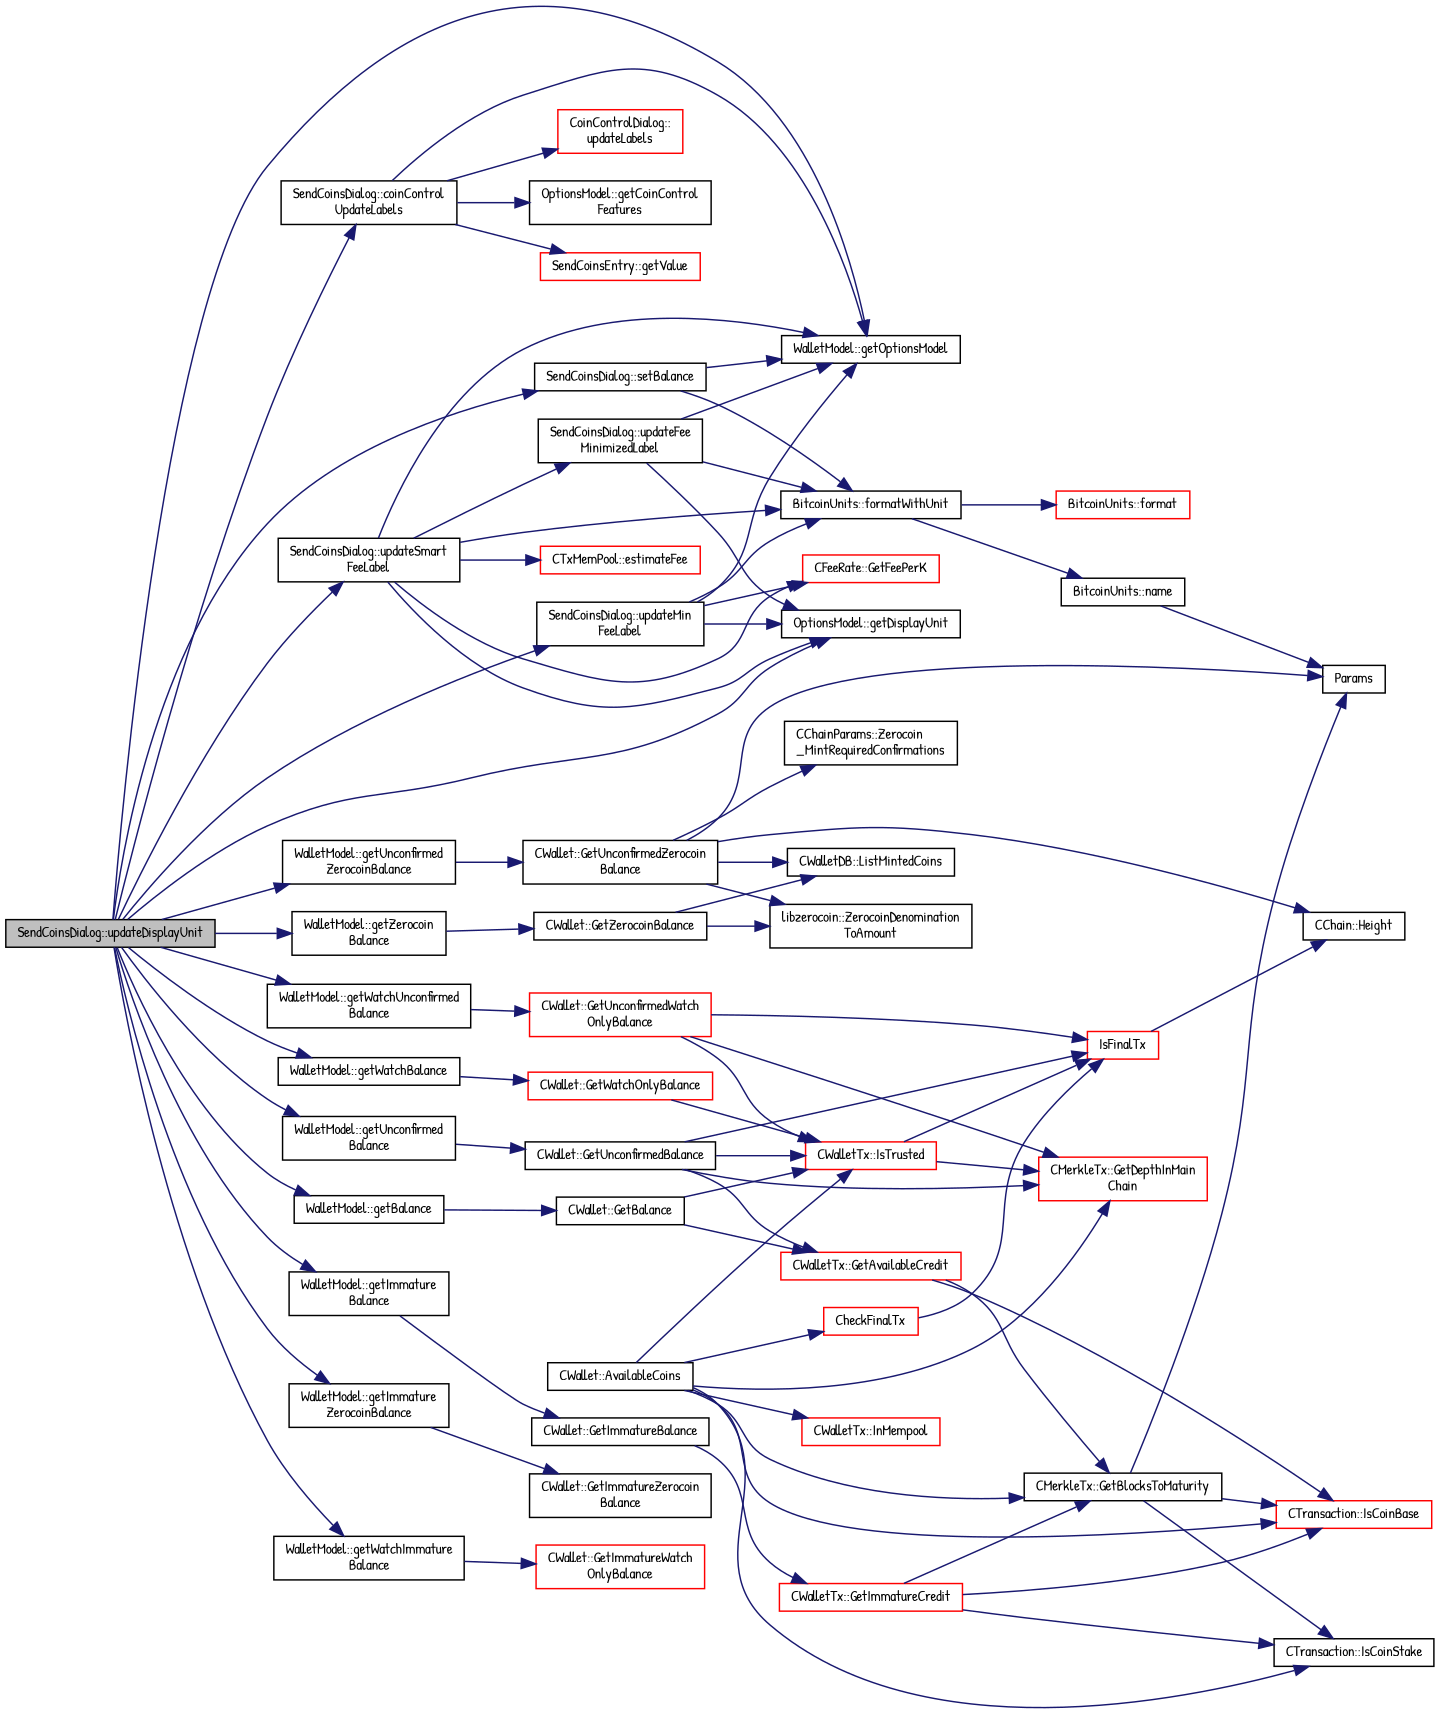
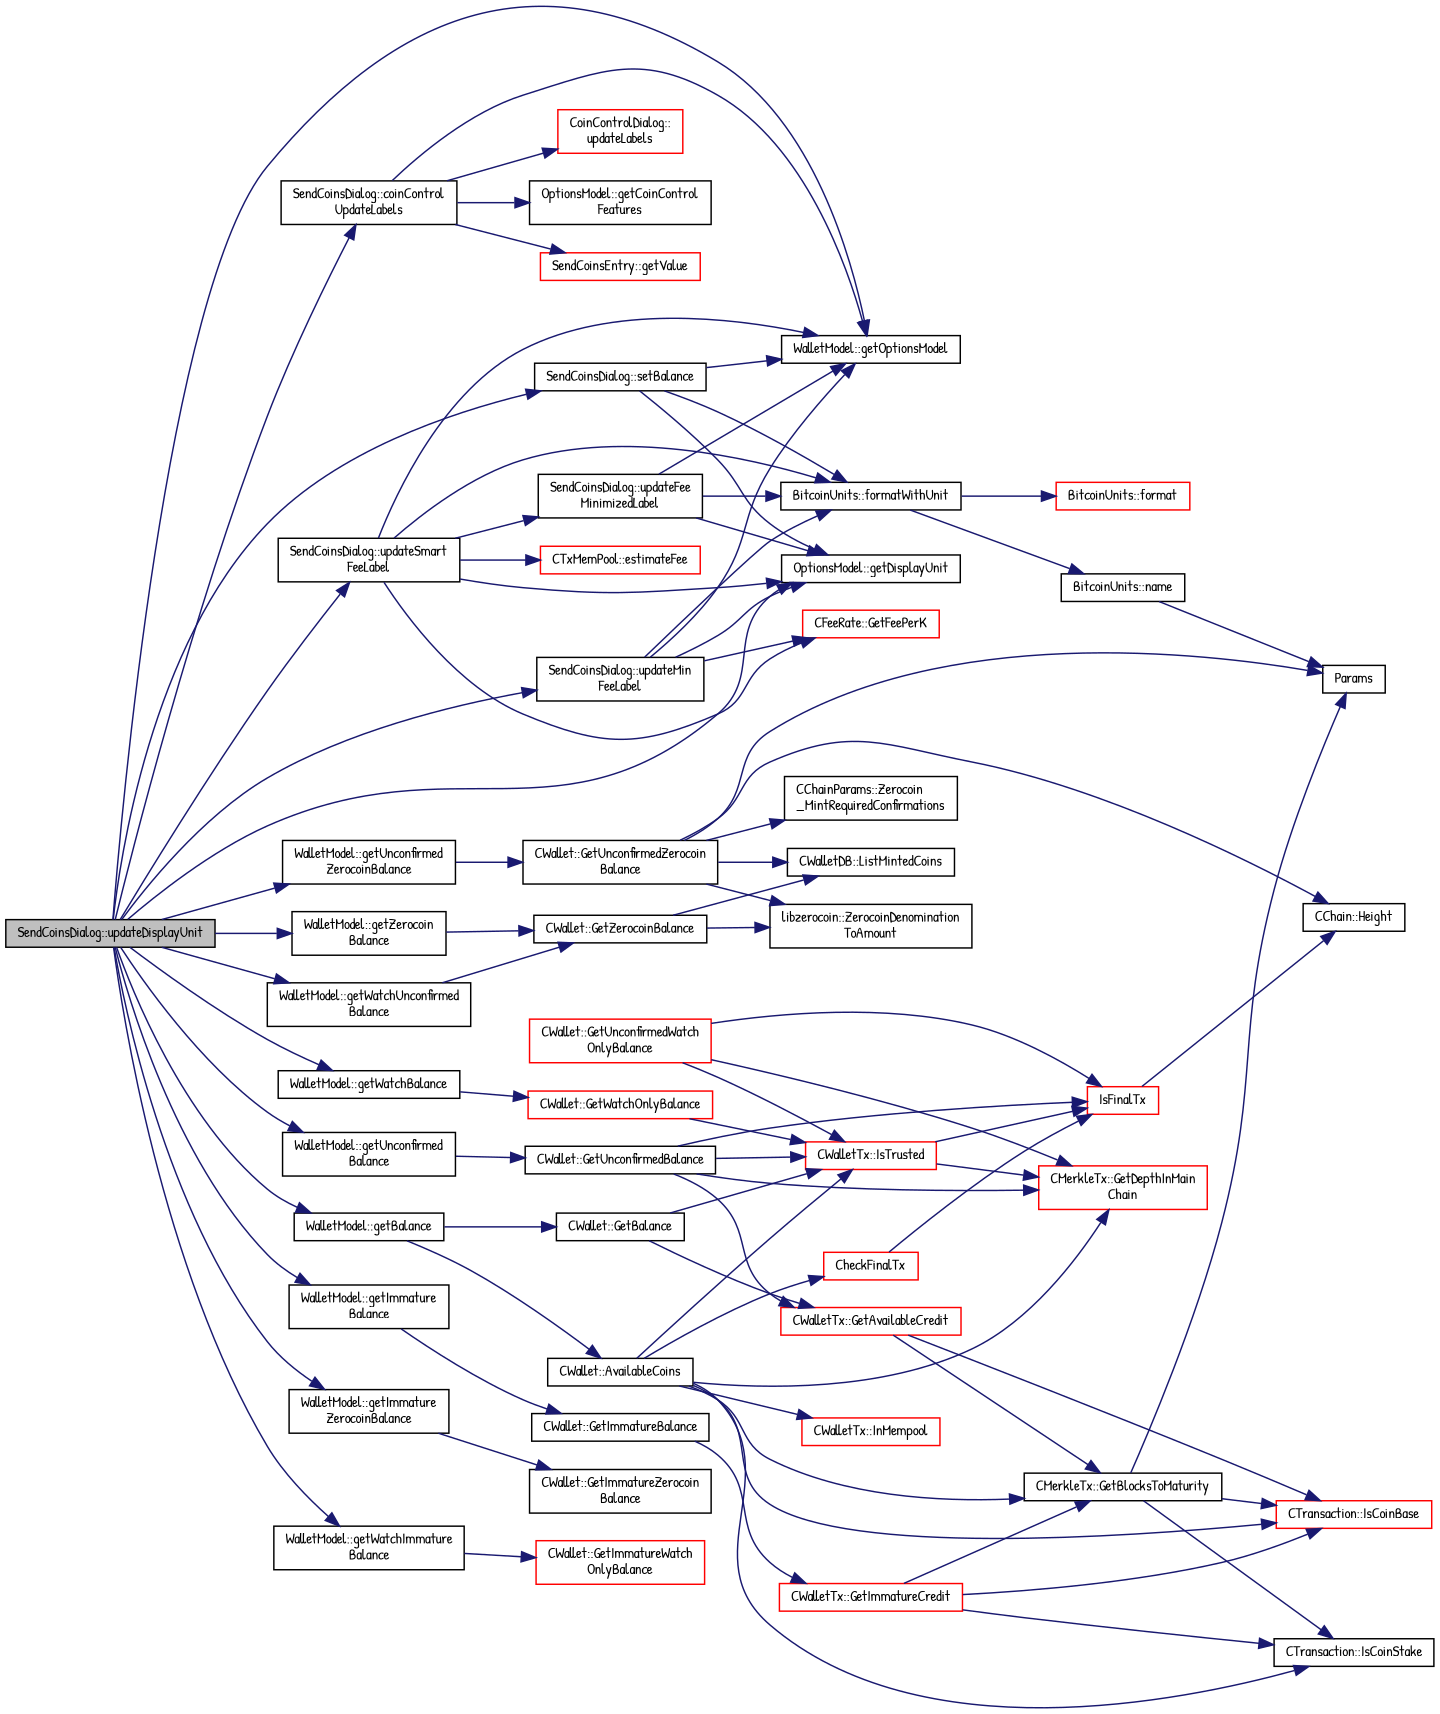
none -> (728, 471)
(493, 1010) -> (501, 965)
none -> (502, 1289)
